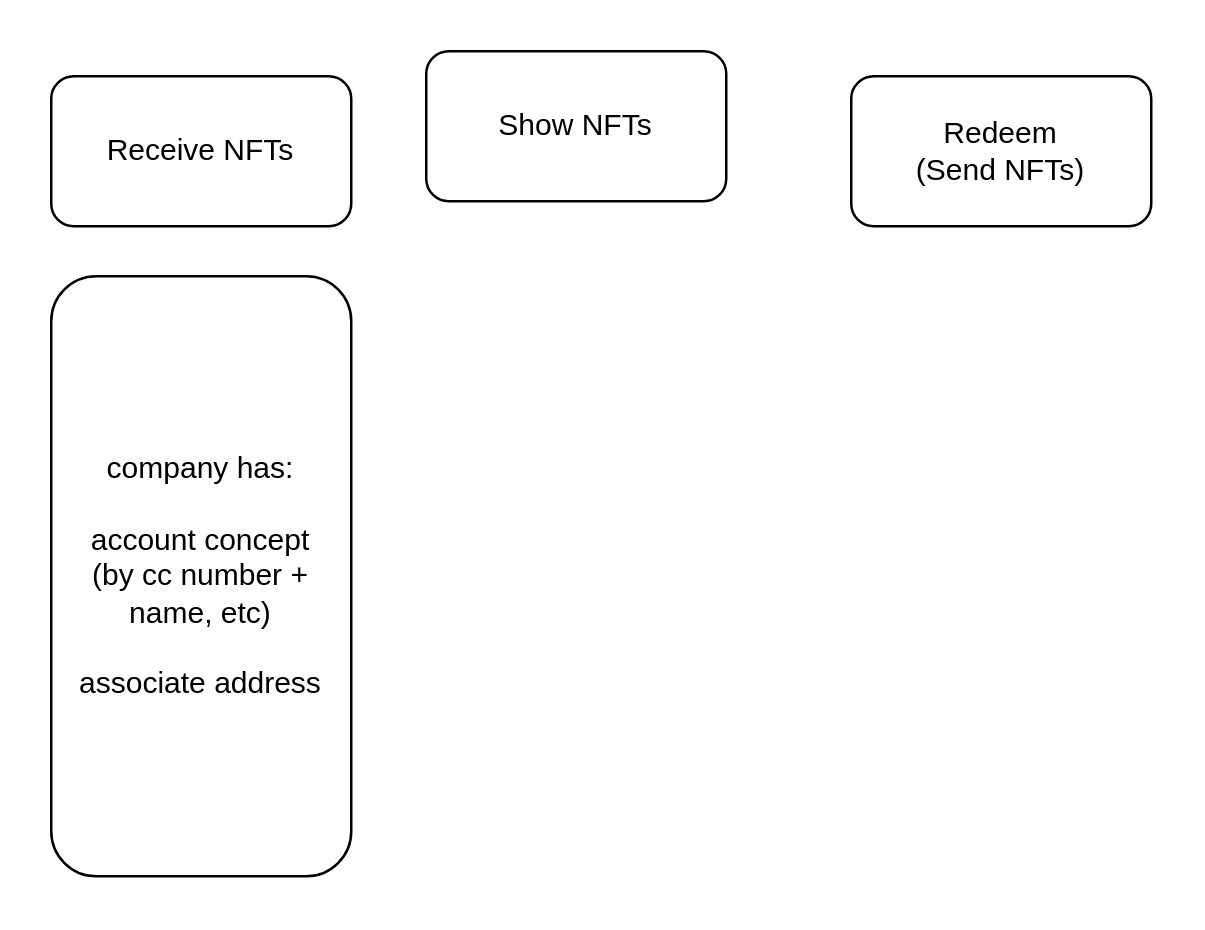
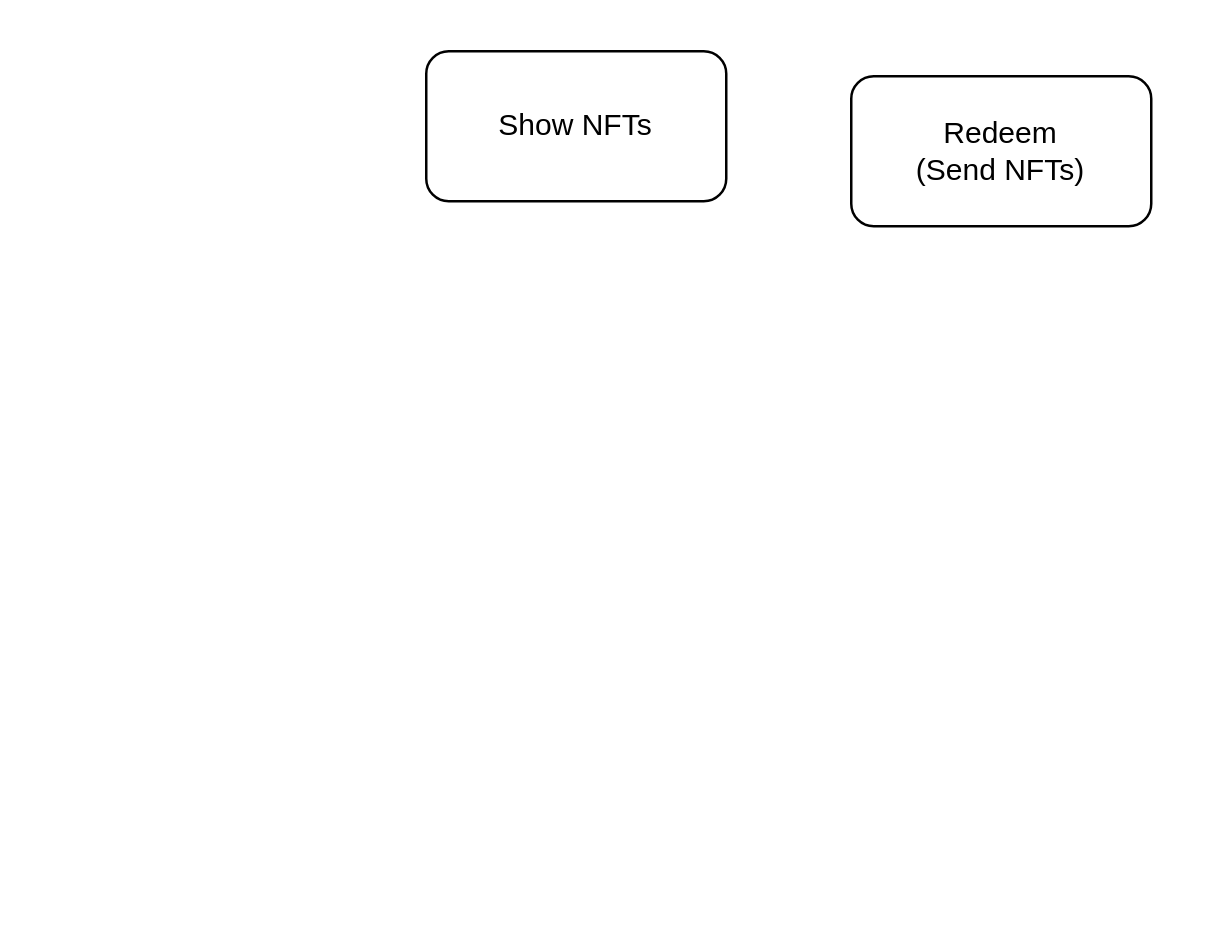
(201, 151) -> none
(201, 576) -> none
